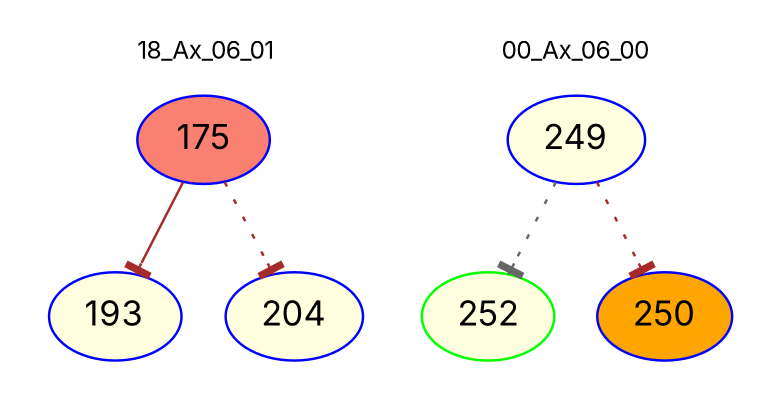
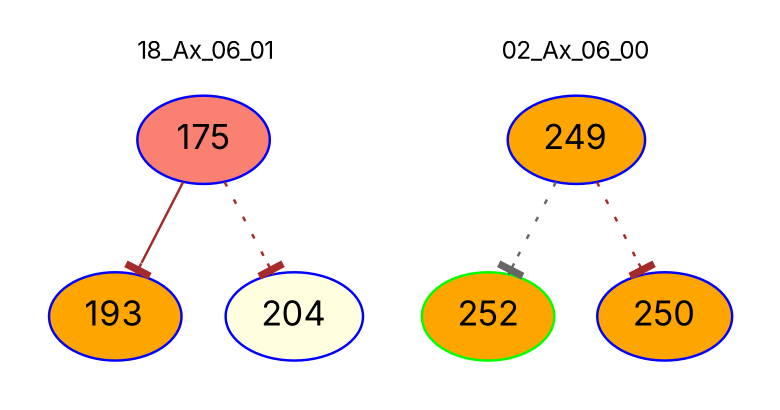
(576, 53) -> (576, 53)
(576, 140) -> (576, 140)
(115, 316) -> (115, 316)
(488, 316) -> (488, 316)
